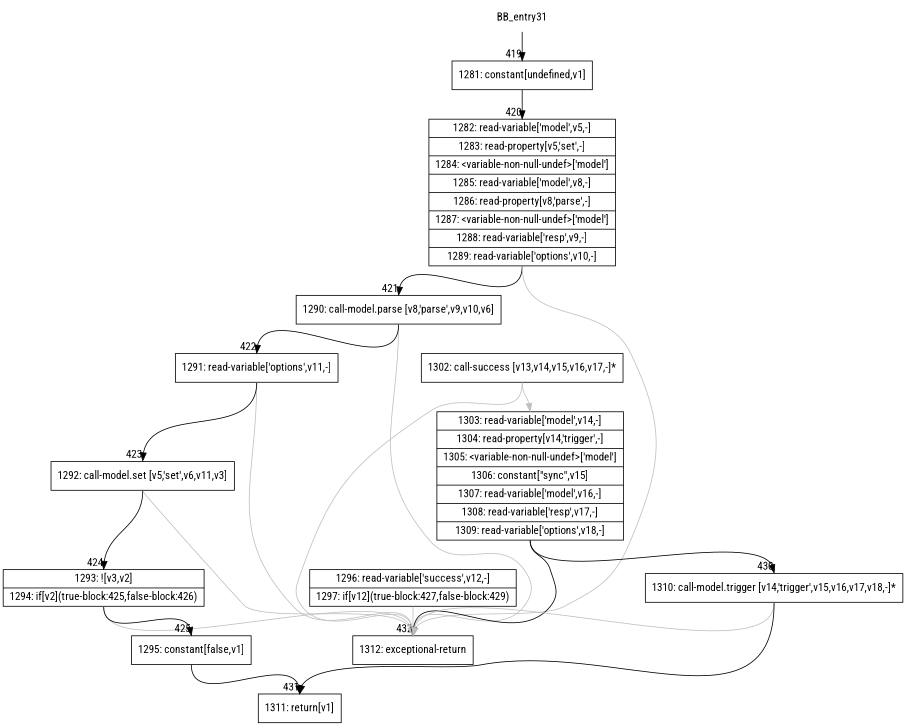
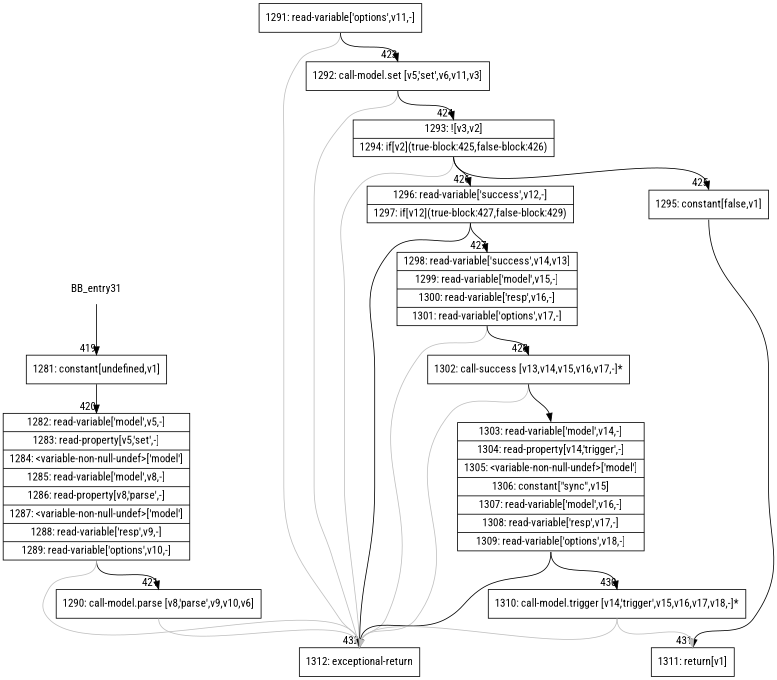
none -> (459, 169)
none -> (487, 289)
(332, 340) -> none
(525, 394) -> (537, 400)
(413, 617) -> (375, 396)
(558, 662) -> (651, 633)
